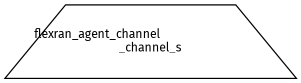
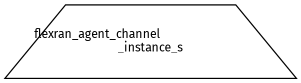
(151, 42) -> (151, 42)
